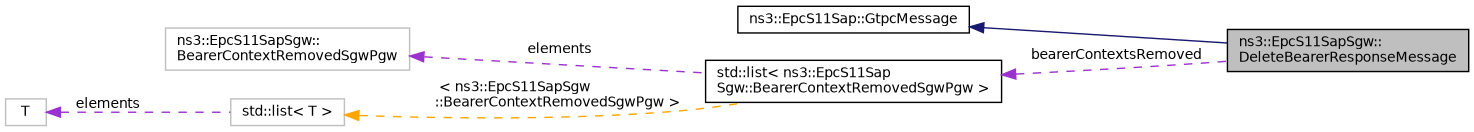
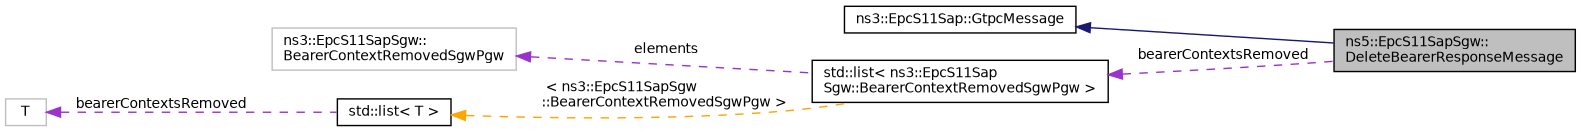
(1348, 50) -> (1455, 50)
(106, 105) -> (159, 105)
(288, 112) -> (394, 112)
